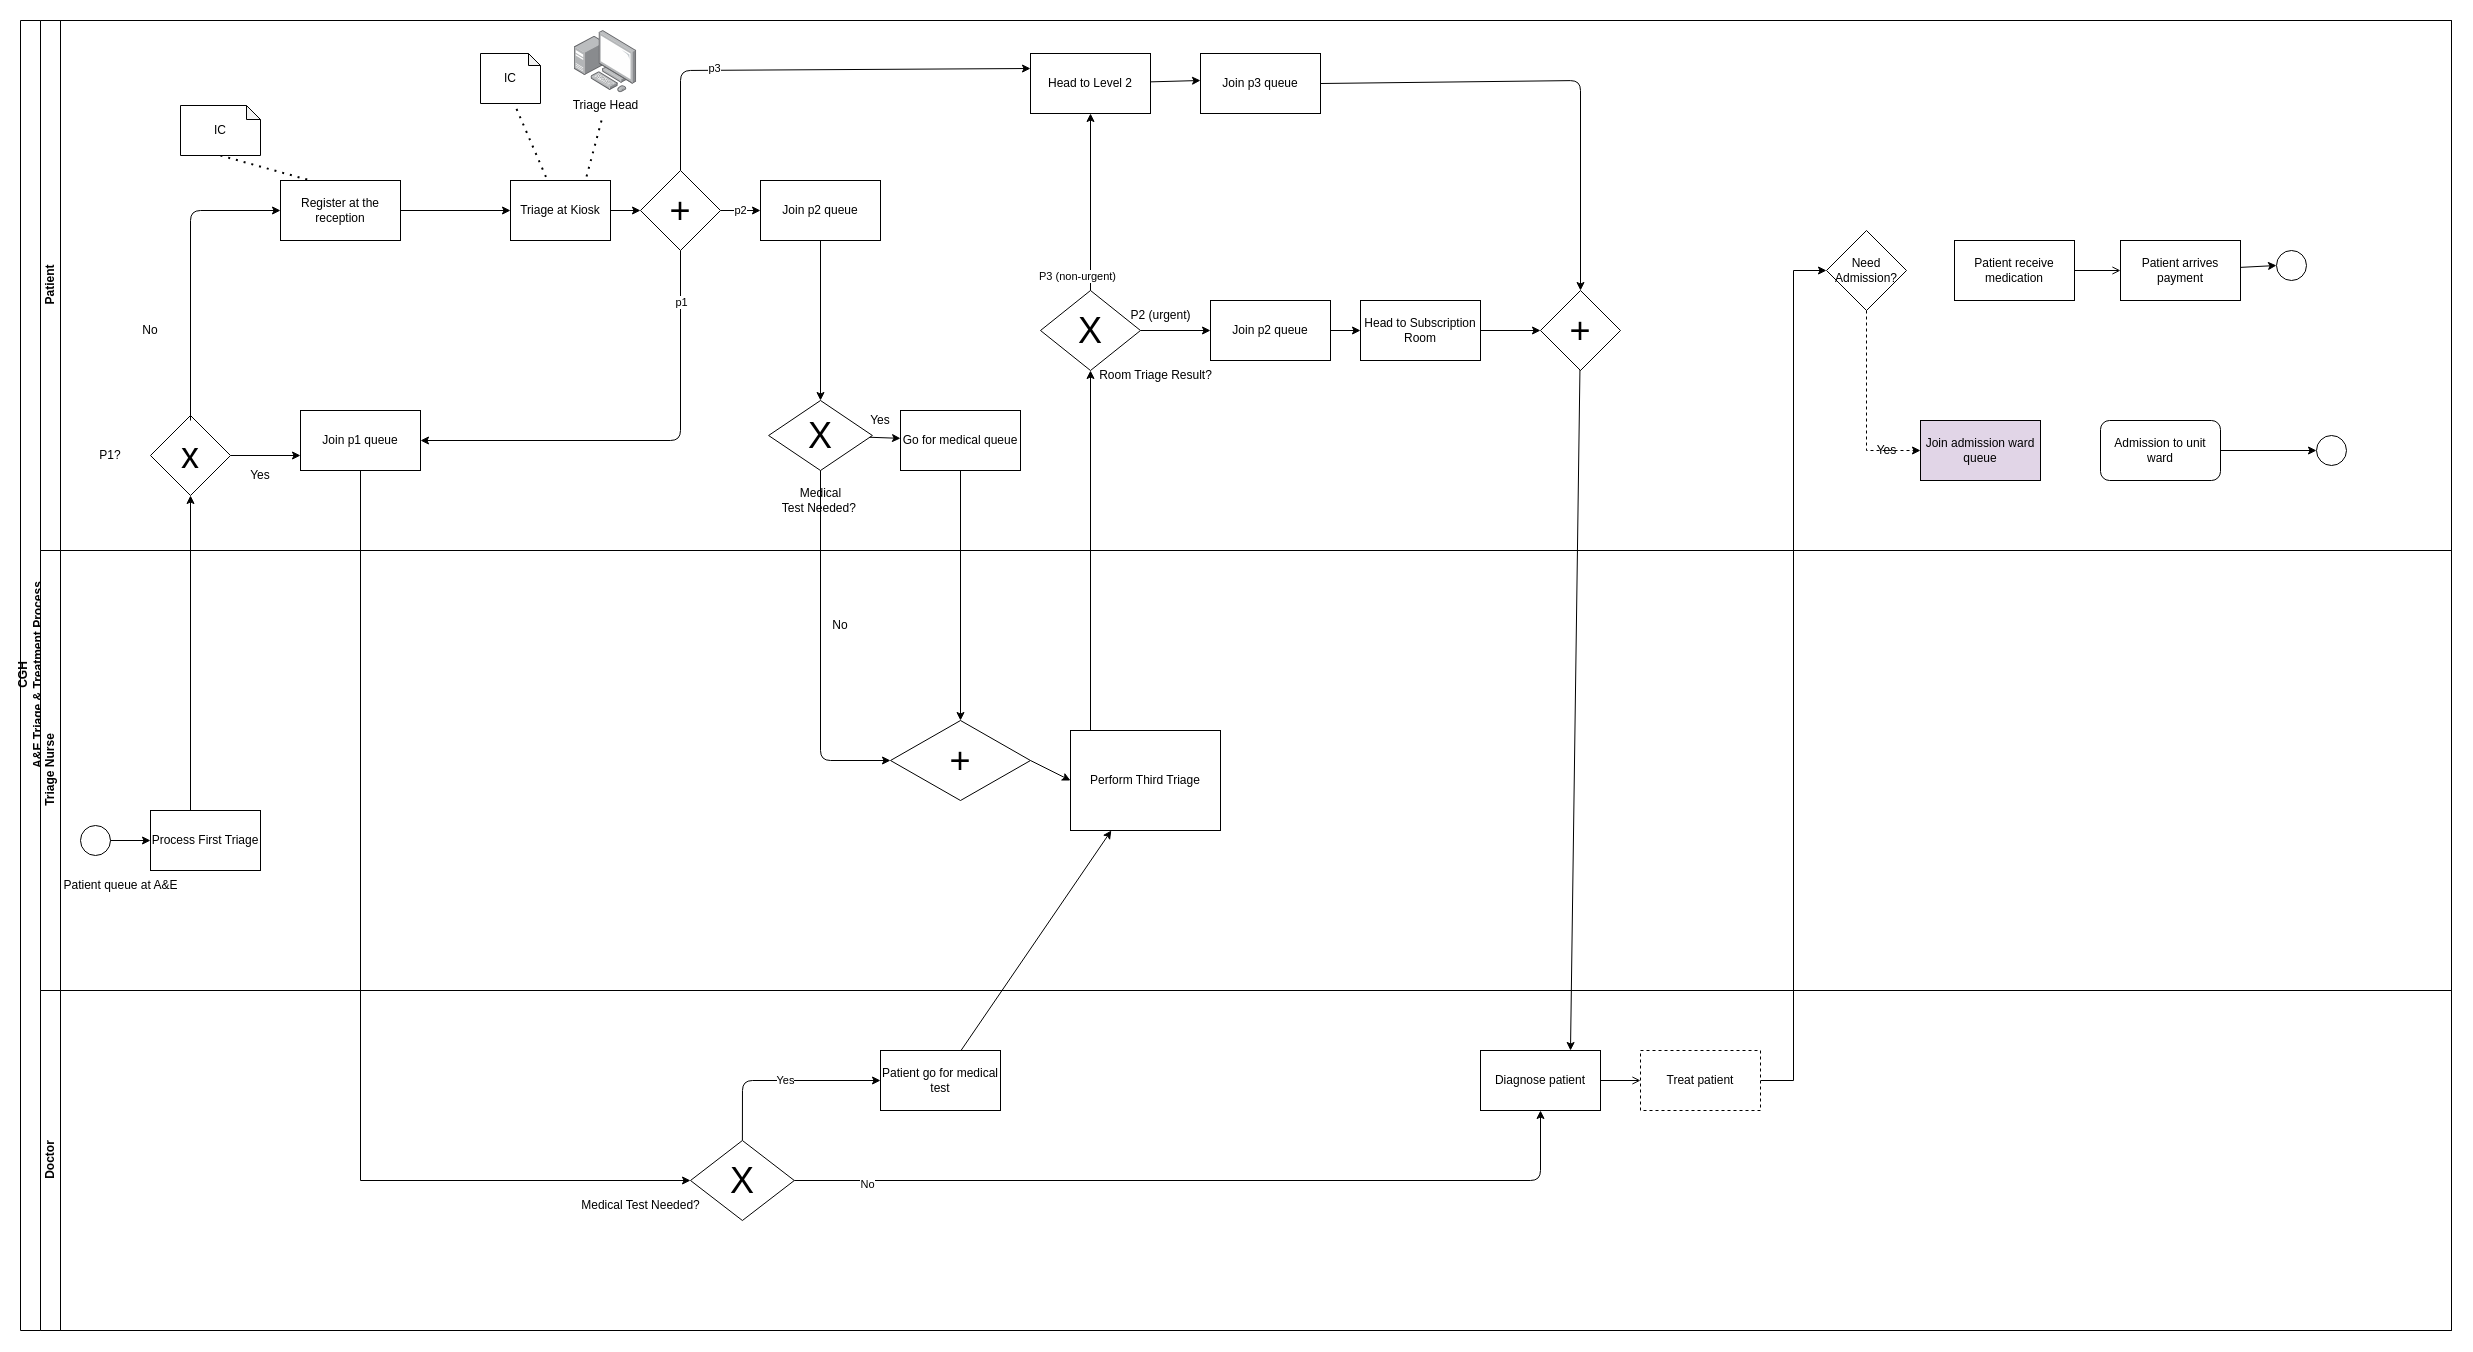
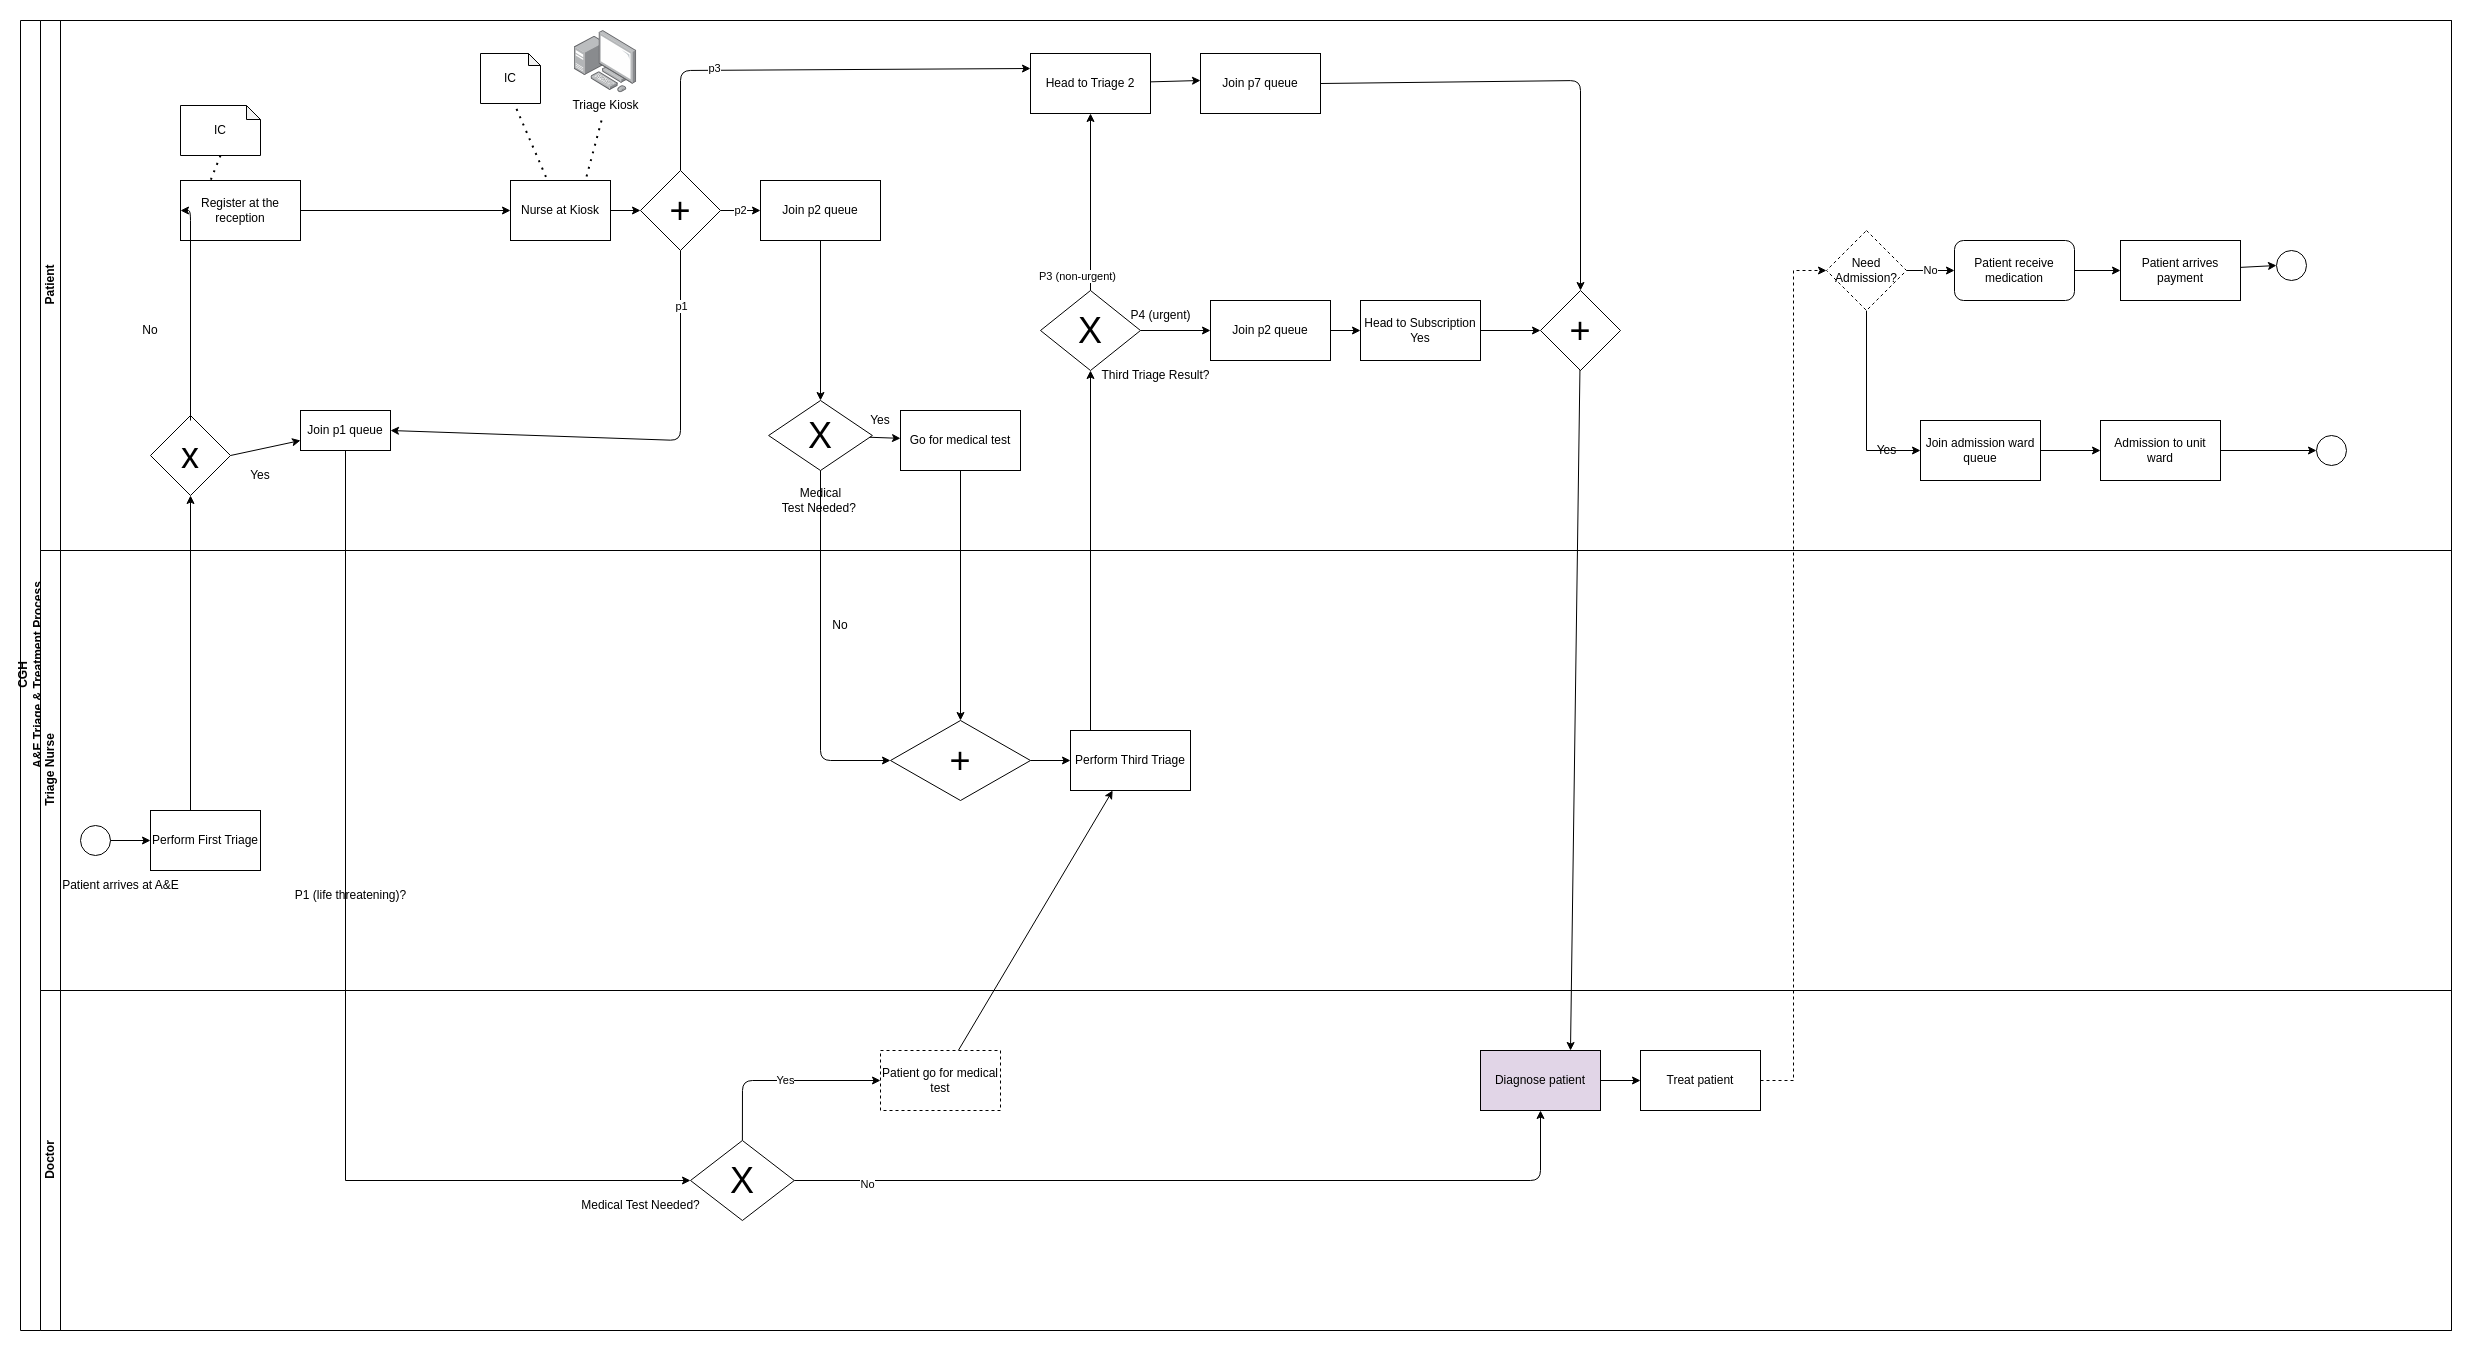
(1091, 84) -> (1091, 84)
(1261, 84) -> (1261, 84)
(606, 106) -> (606, 106)
(341, 211) -> (241, 211)
(561, 211) -> (561, 211)
(1867, 271) -> (1867, 271)
none -> (1927, 271)
(2015, 271) -> (2015, 271)
(2114, 271) -> (2112, 271)
(1161, 316) -> (1161, 316)
(1421, 331) -> (1421, 331)
(1156, 376) -> (1156, 376)
(1867, 389) -> (1867, 389)
(361, 441) -> (346, 431)
(961, 441) -> (961, 441)
(1981, 451) -> (1981, 451)
none -> (2067, 451)
(2161, 451) -> (2161, 451)
(111, 456) -> none
(1794, 680) -> (1794, 680)
(1146, 781) -> (1131, 761)
(206, 841) -> (206, 841)
(121, 886) -> (121, 886)
none -> (351, 896)
(941, 1081) -> (941, 1081)
(1541, 1081) -> (1541, 1081)
(1634, 1081) -> (1632, 1081)
(1701, 1081) -> (1701, 1081)
